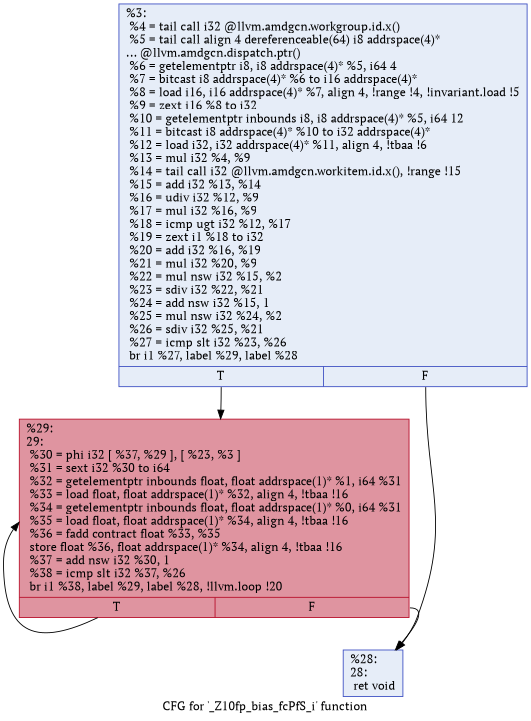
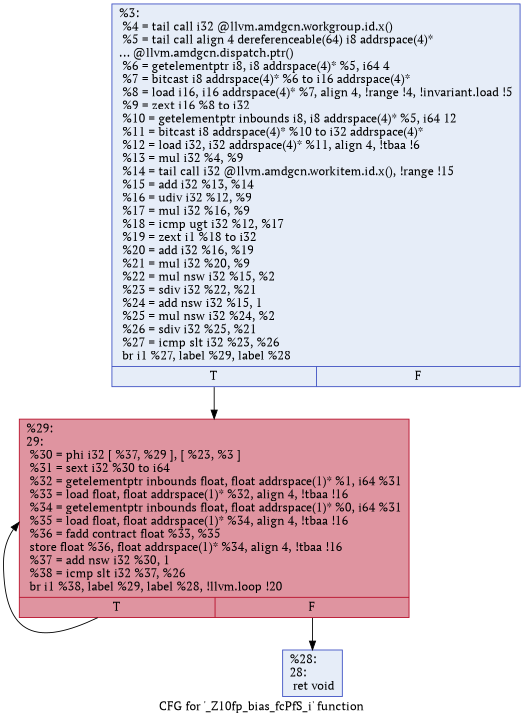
(435, 518) -> none
